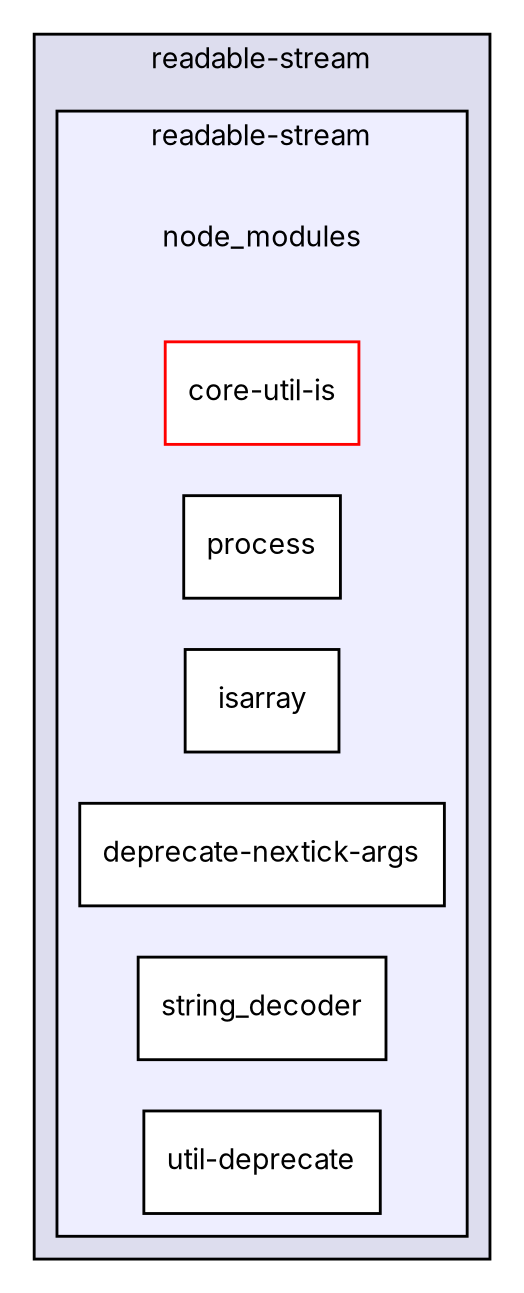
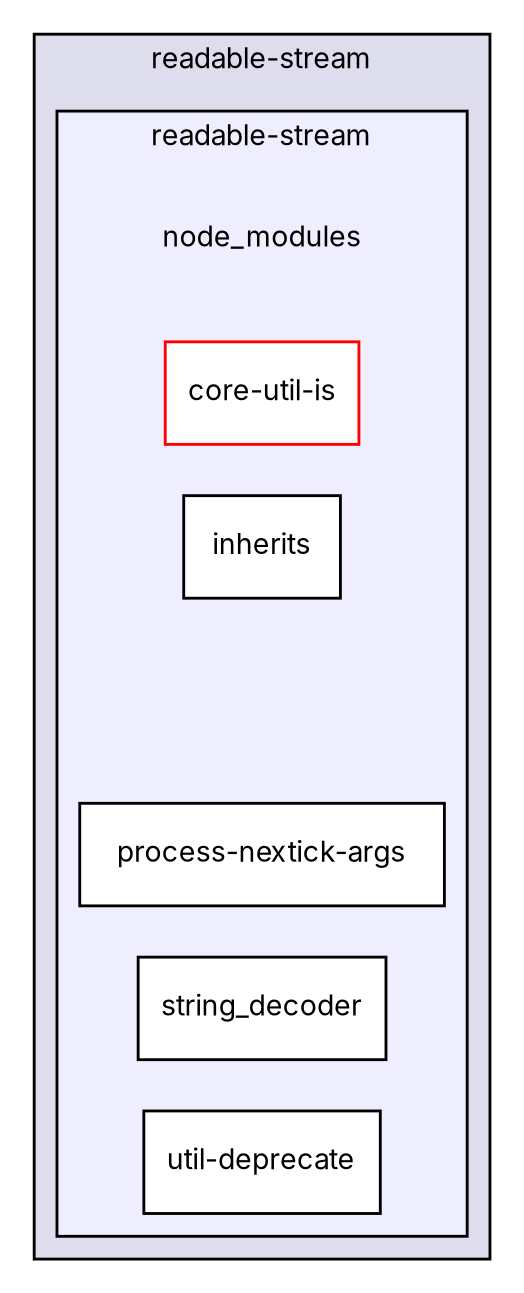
(262, 547) -> (262, 547)
(262, 701) -> none
(262, 855) -> (262, 855)
